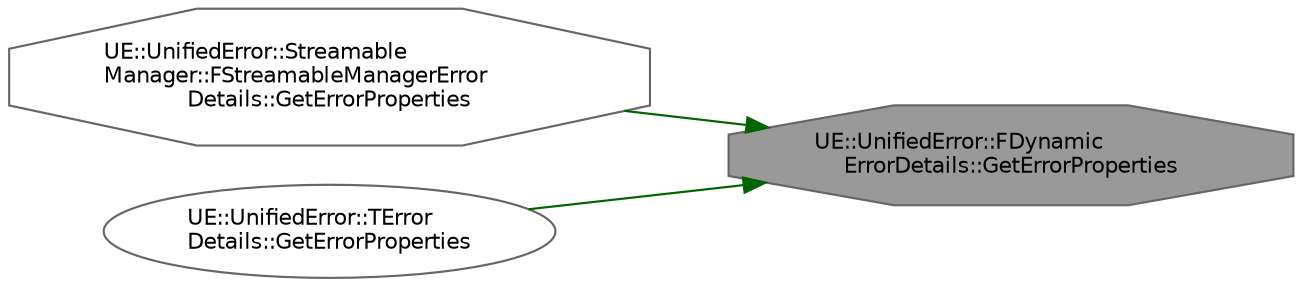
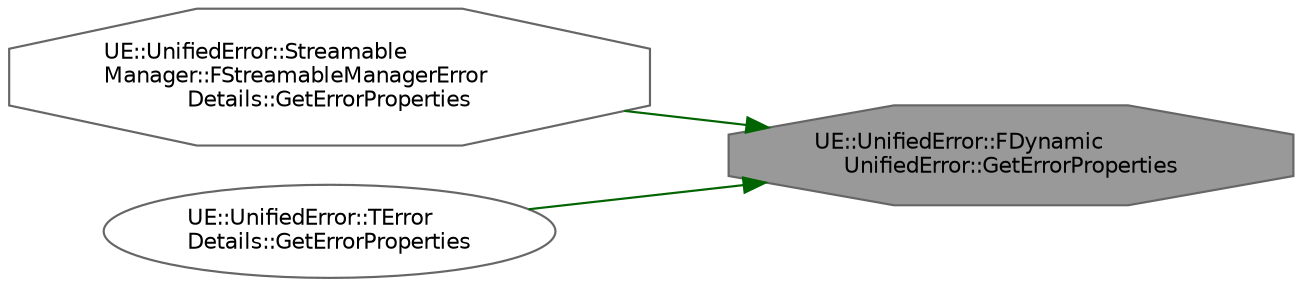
(1011, 155) -> (1011, 155)
